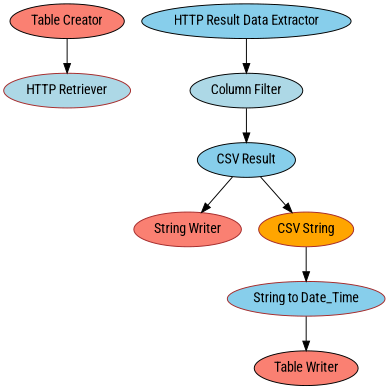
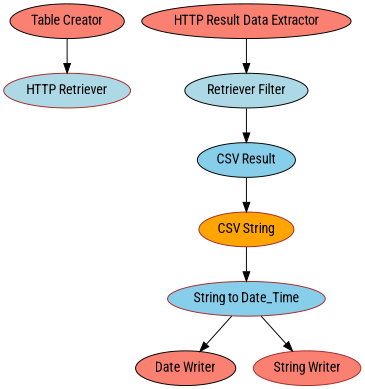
(246, 21) -> (246, 21)
(246, 91) -> (246, 91)
(220, 191) -> (274, 330)
(306, 368) -> (186, 368)
